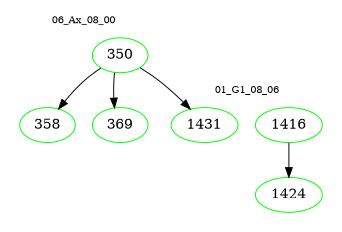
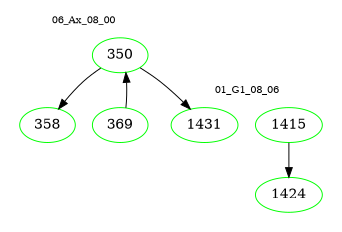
(114, 85) -> (127, 95)
(289, 125) -> (289, 125)
